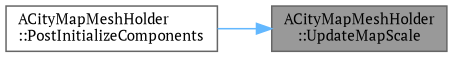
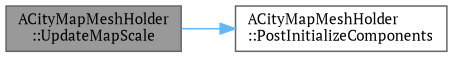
(237, 29) -> (201, 29)
